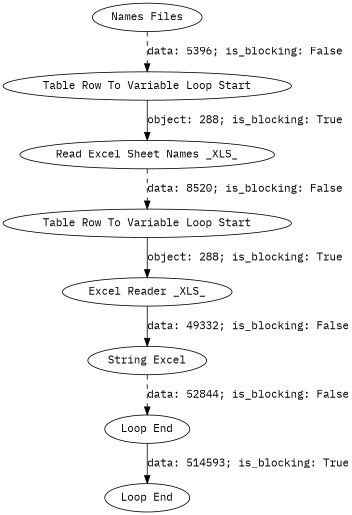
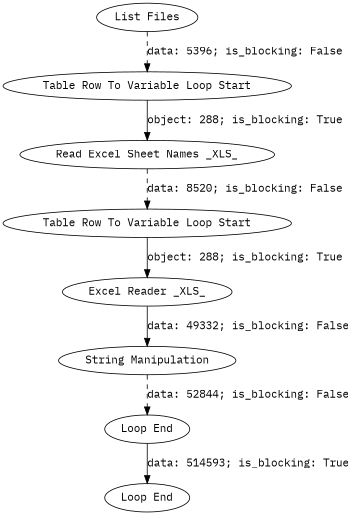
(147, 17) -> (147, 17)
(147, 361) -> (147, 361)
